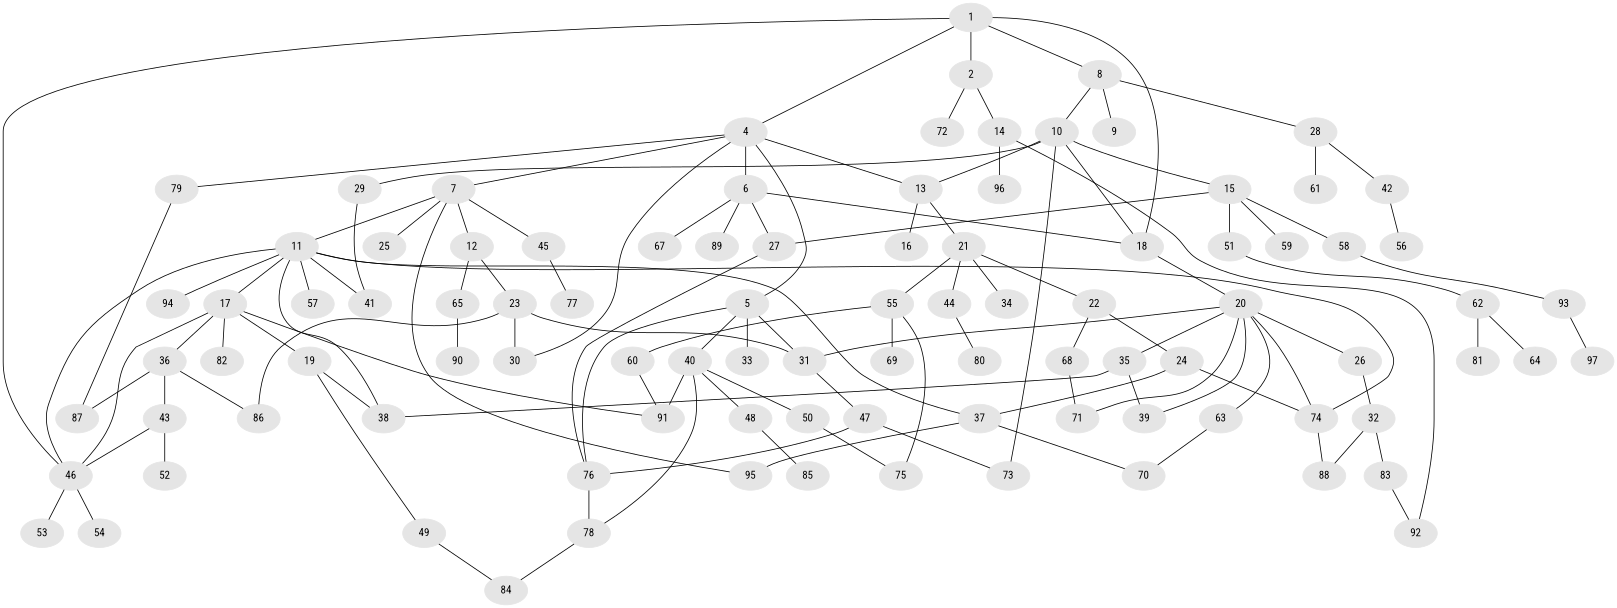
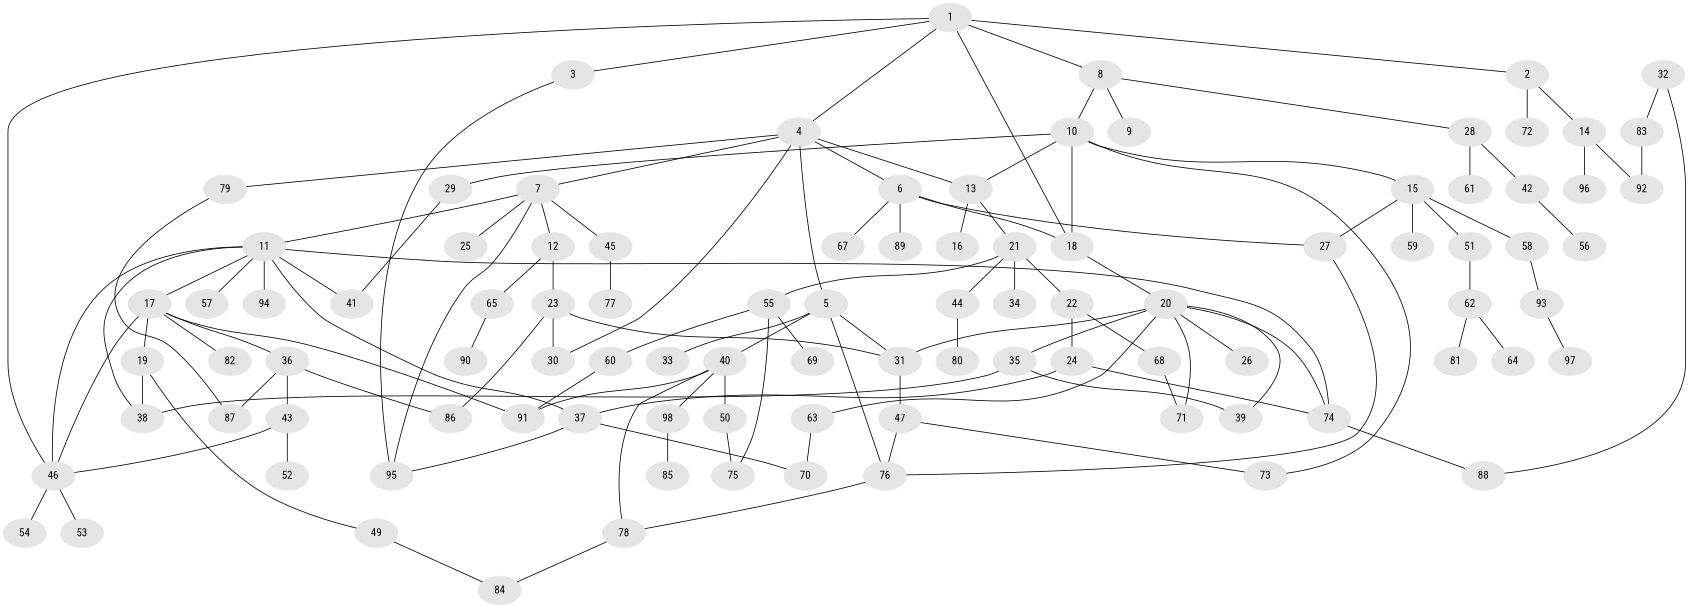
none -> (573, 75)
(1366, 386) -> none
(750, 419) -> (668, 419)
